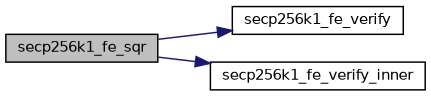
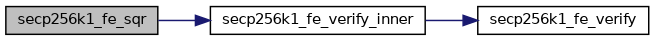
(188, 36) -> (444, 20)
